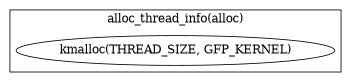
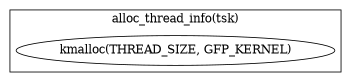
(175, 19) -> (175, 19)
